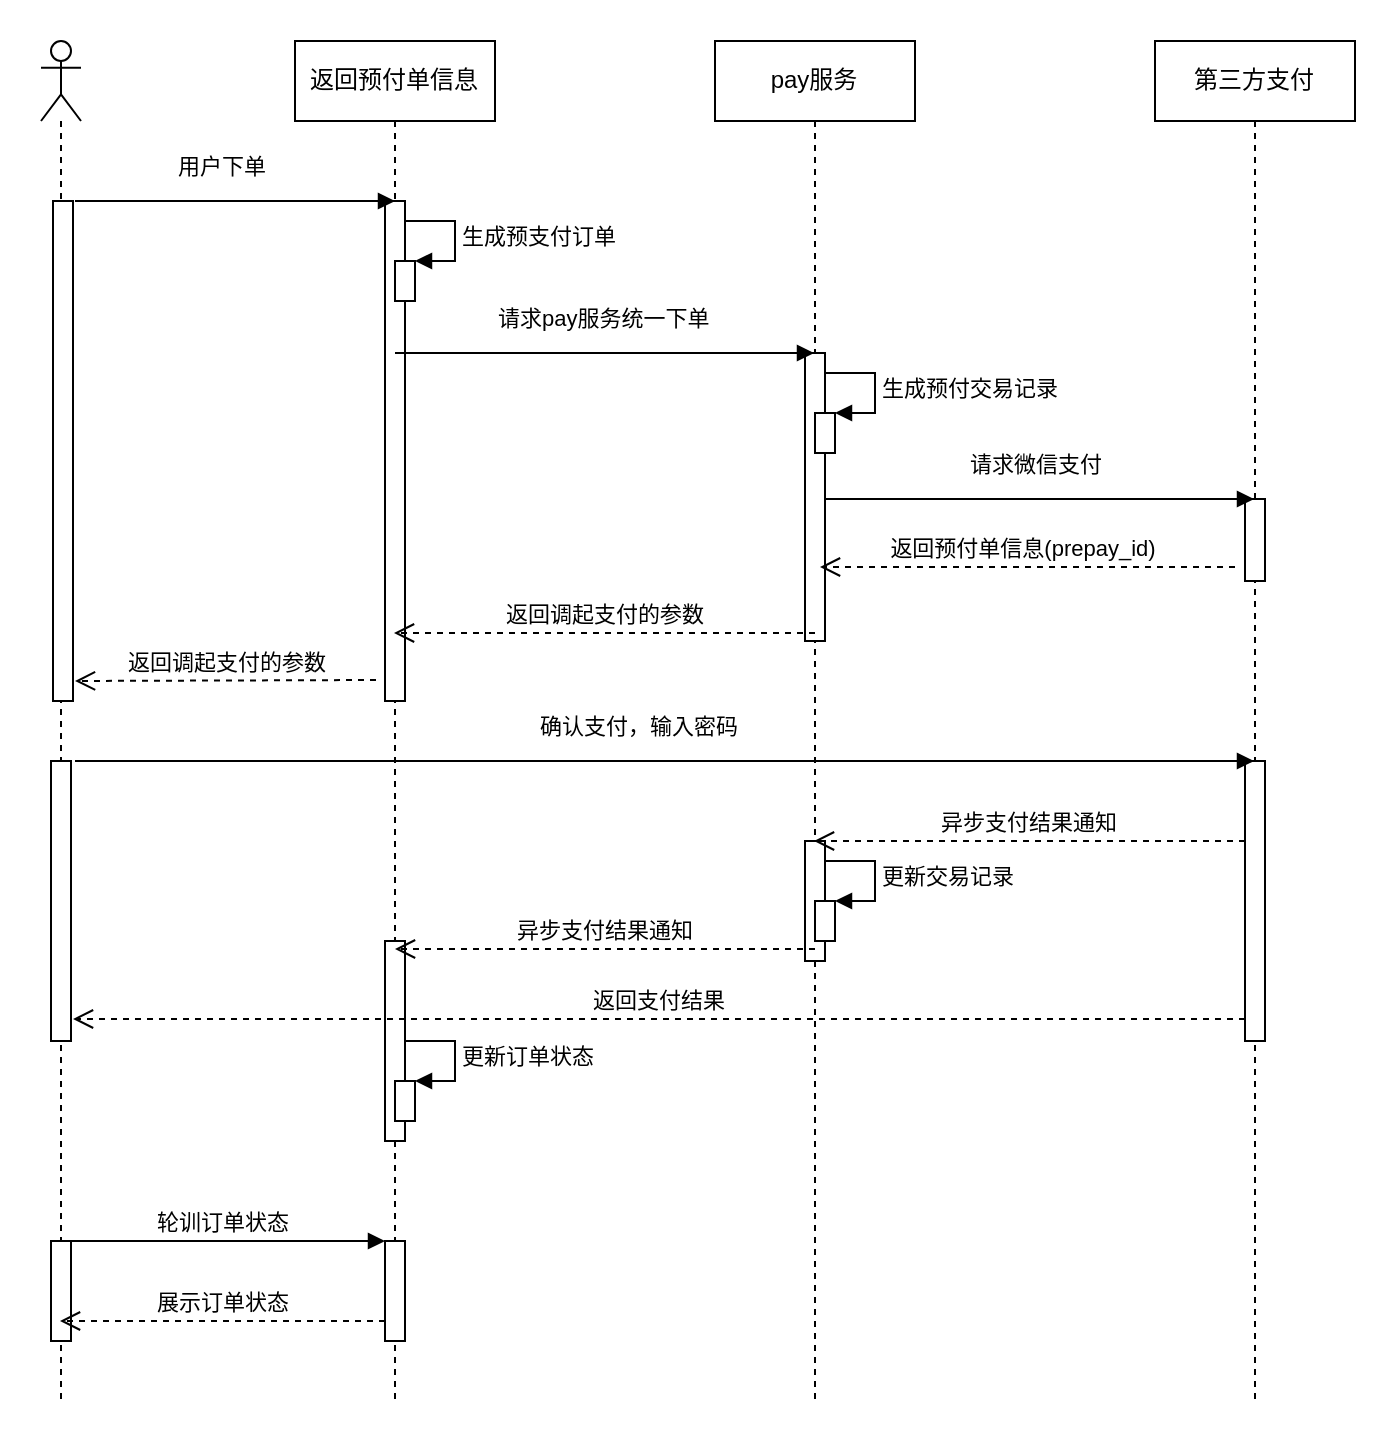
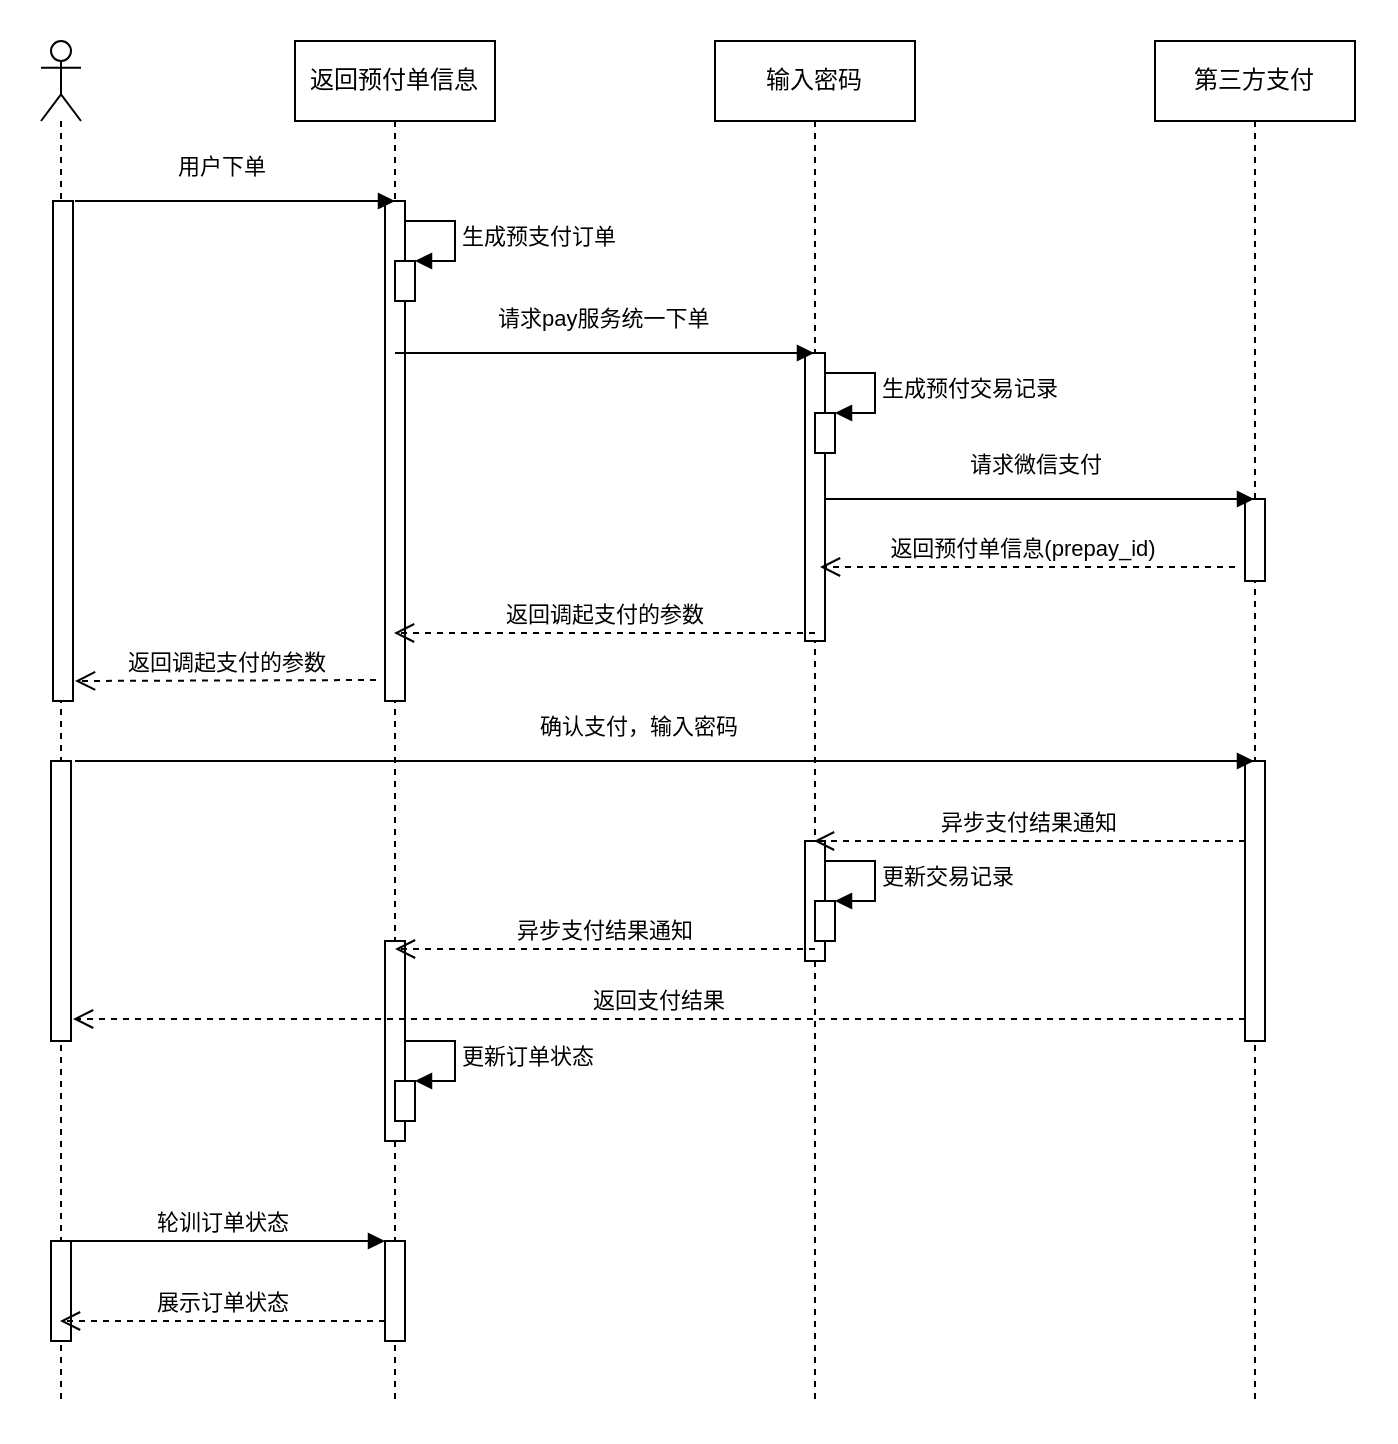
(815, 81) -> (815, 81)
